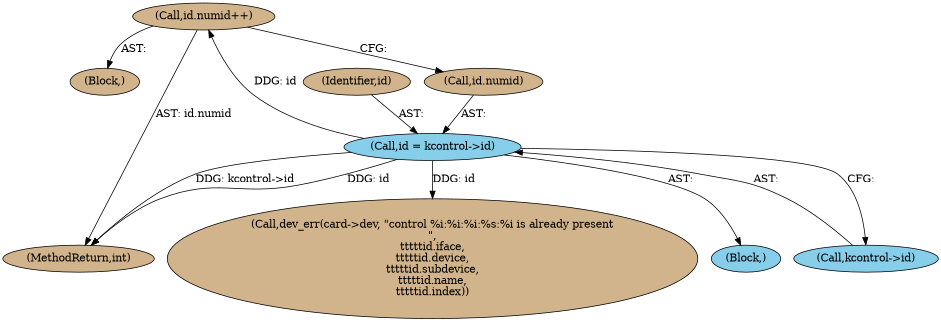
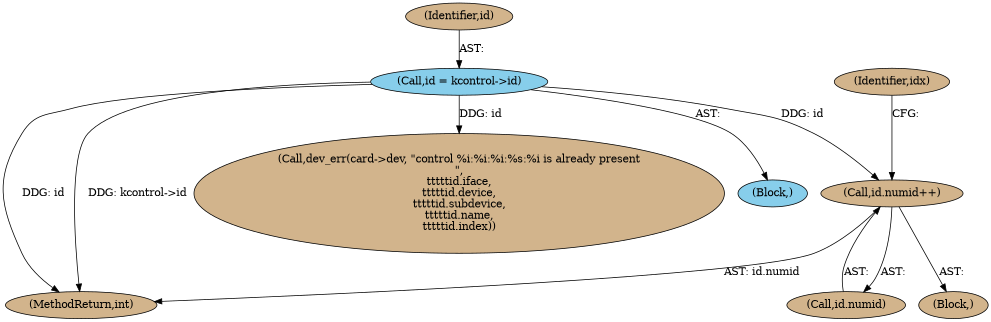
(375, 49) -> (895, 272)
none -> (892, 82)
(461, 111) -> (851, 249)
(866, 259) -> none
